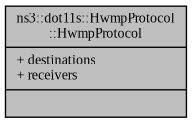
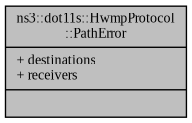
(96, 34) -> (96, 34)
